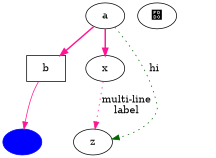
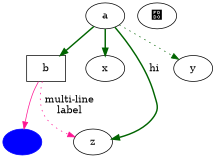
(80, 39) -> (80, 39)
(105, 39) -> (105, 39)
none -> (193, 68)
(152, 88) -> (152, 88)
(100, 102) -> (44, 114)
